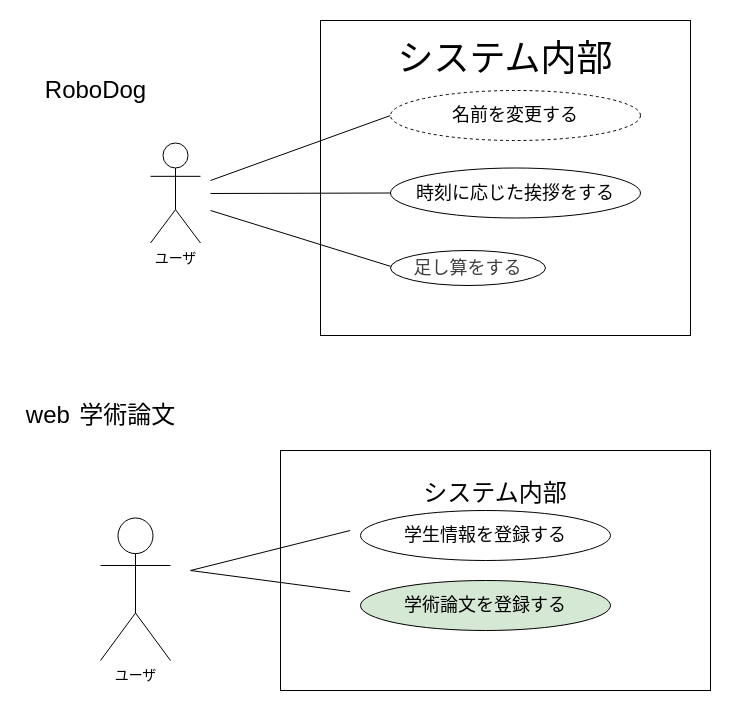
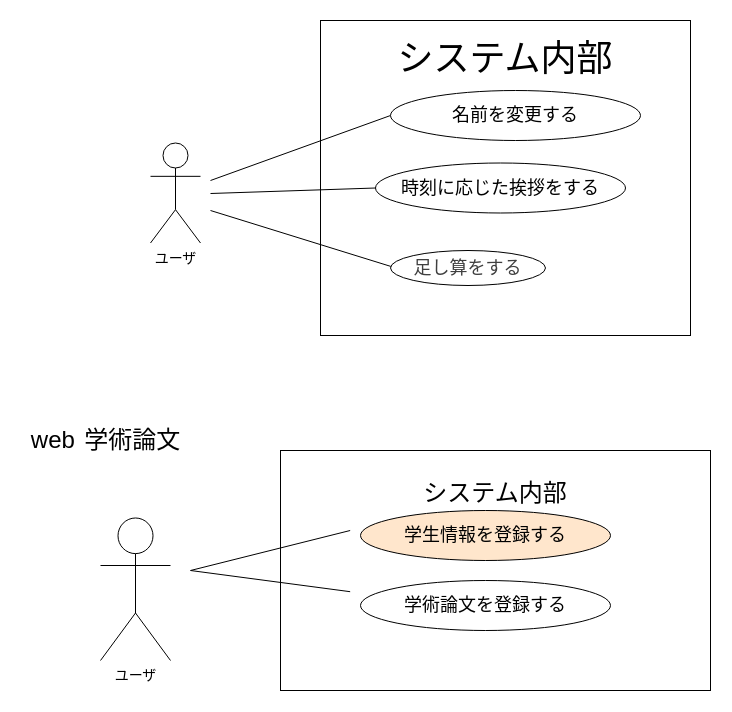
(96, 91) -> none
(516, 116) -> (516, 116)
(516, 193) -> (501, 188)
(101, 416) -> (106, 441)
(486, 536) -> (486, 536)
(486, 606) -> (486, 606)
